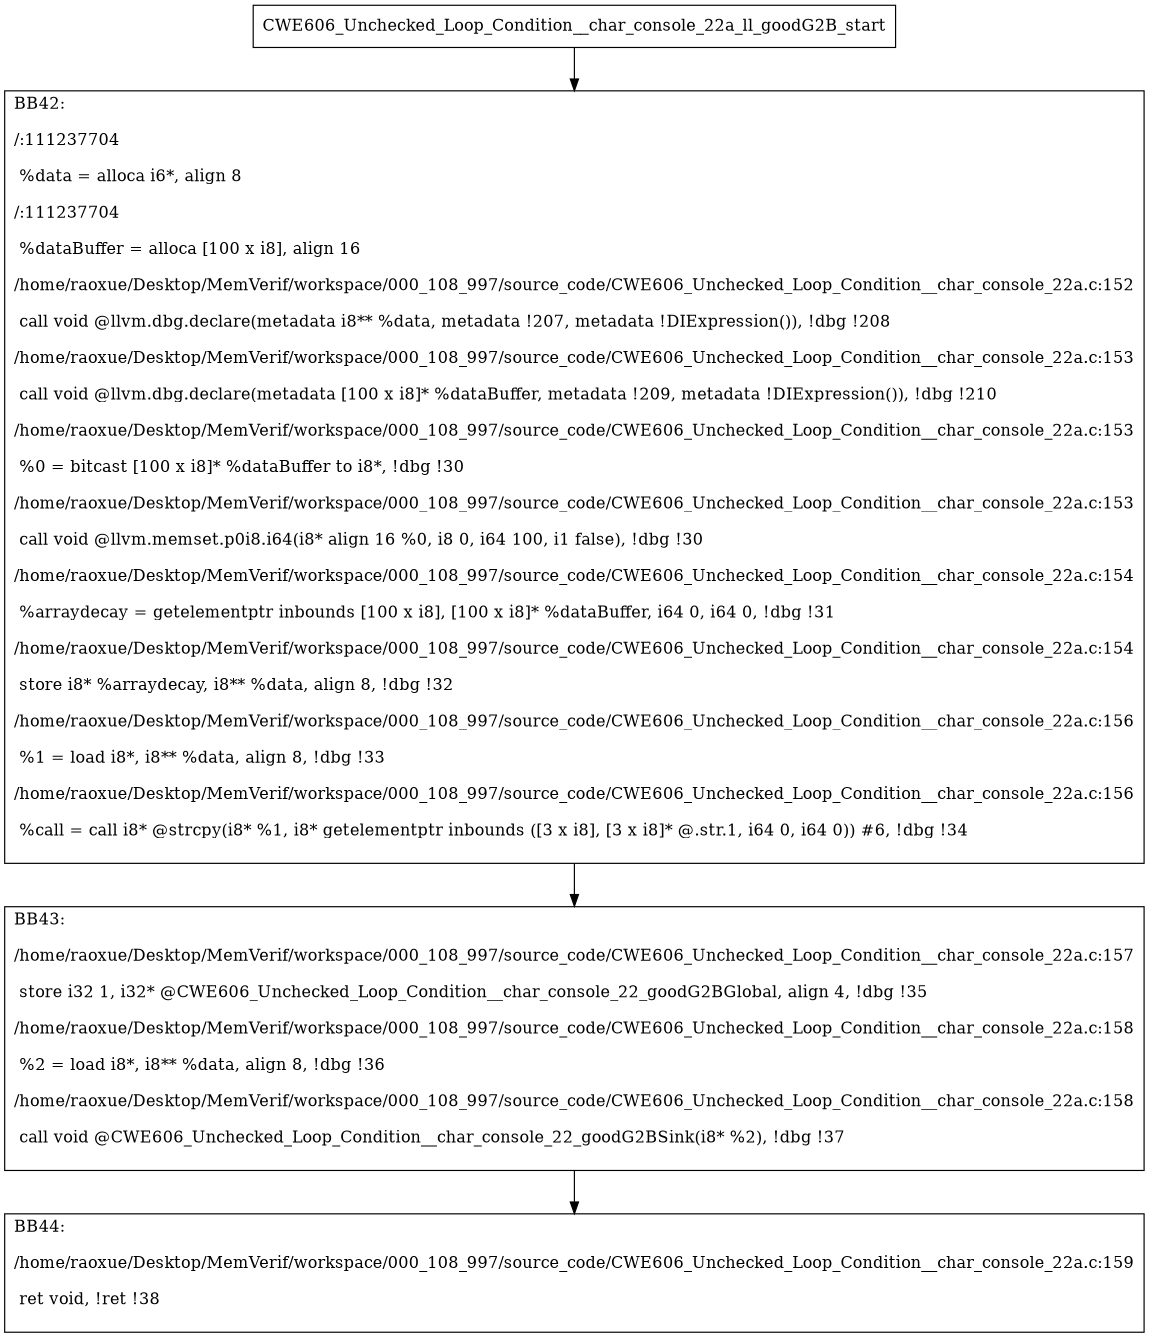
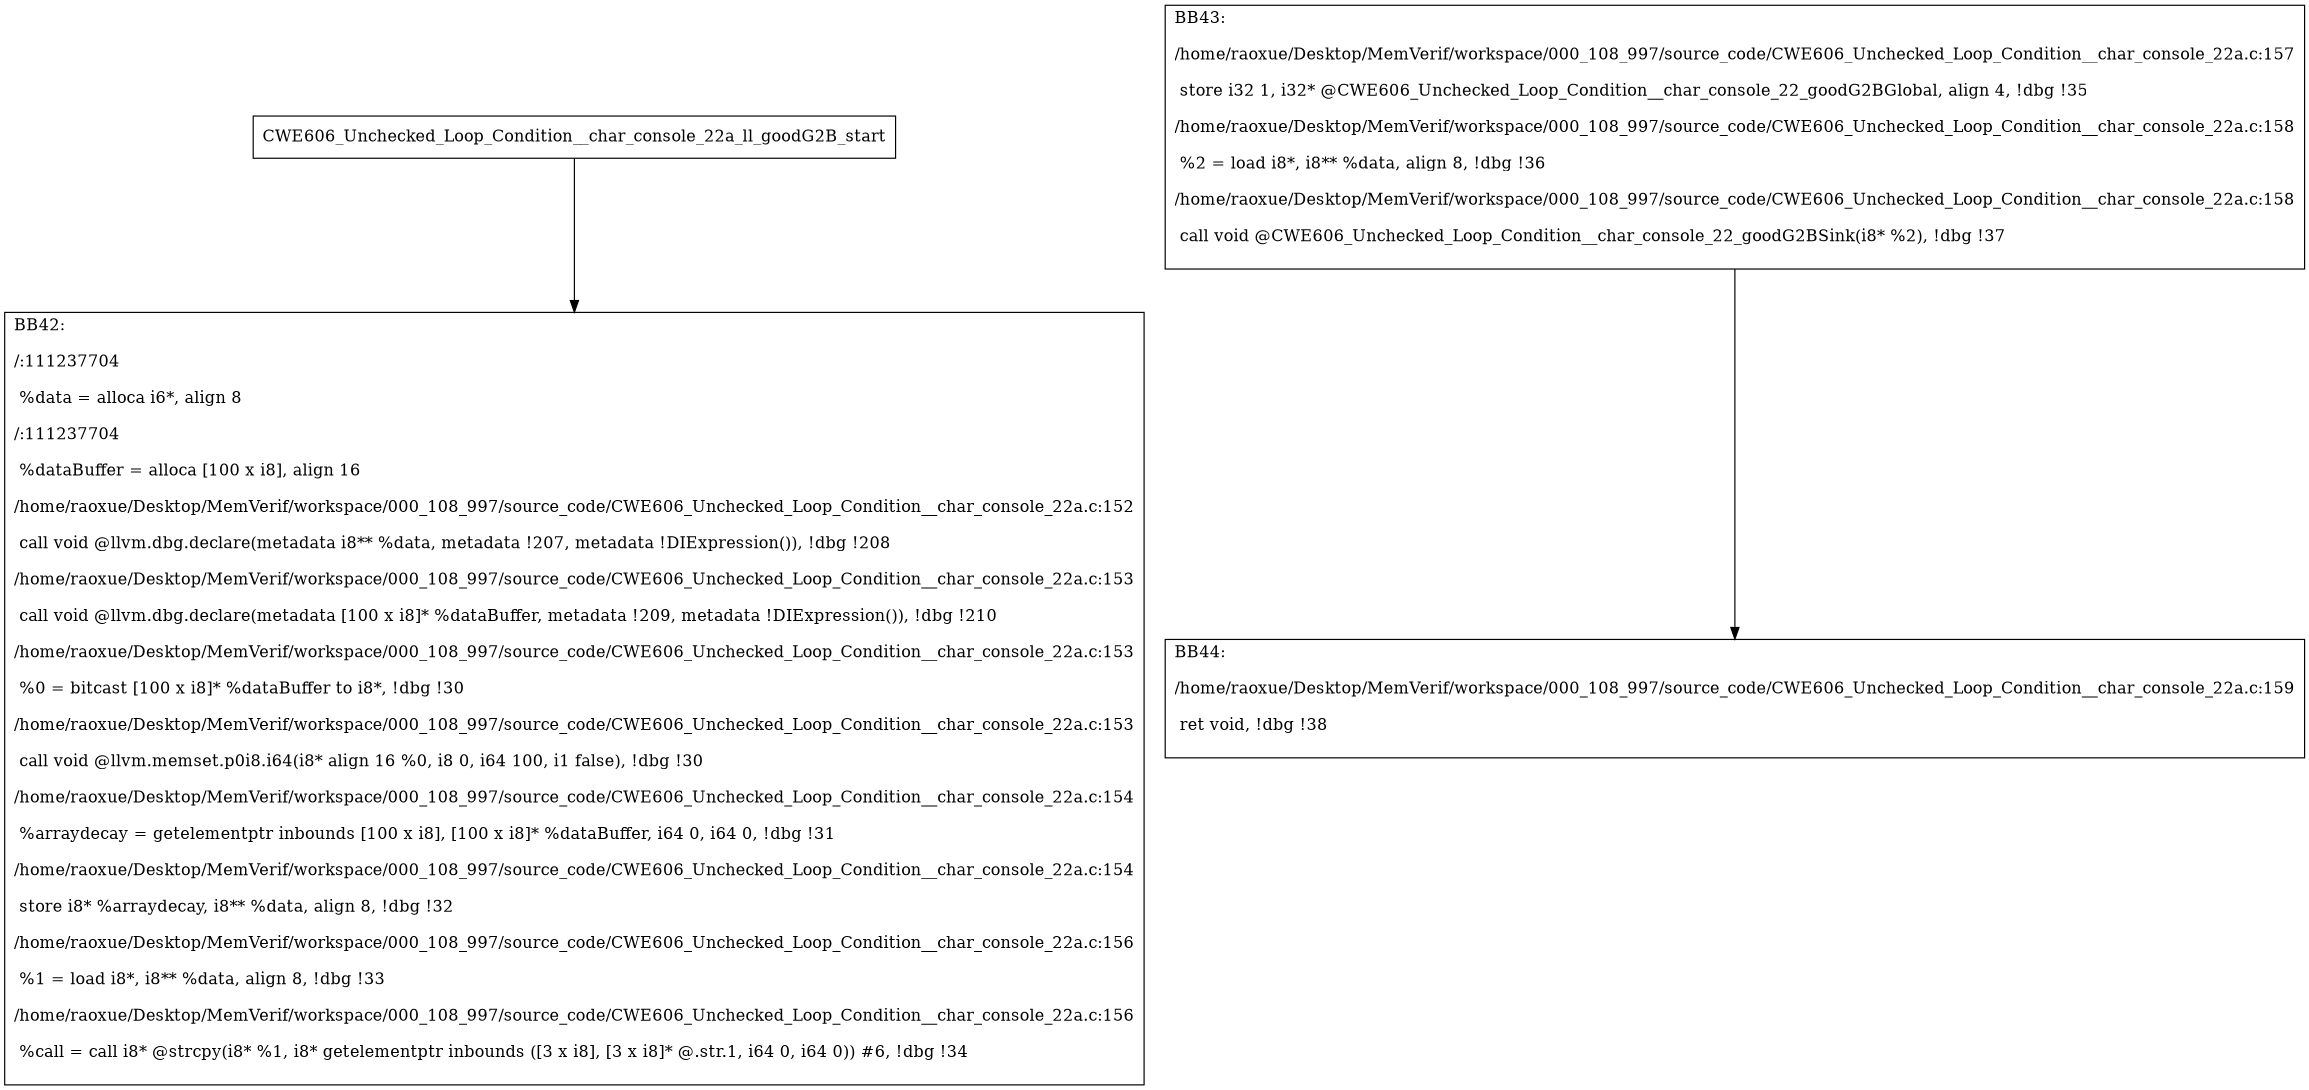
(574, 879) -> none
(87, 1299) -> (1251, 725)
